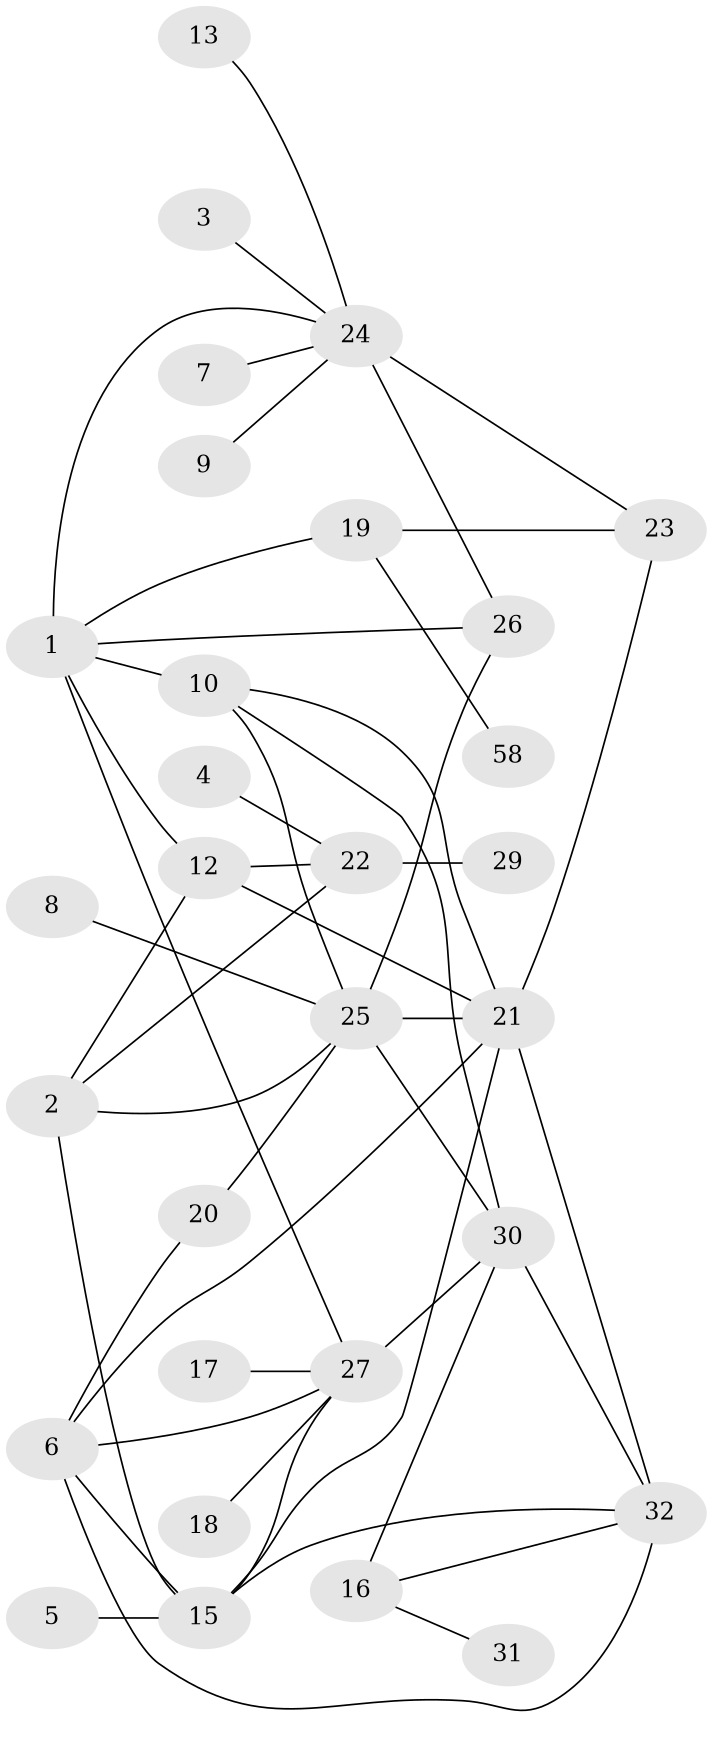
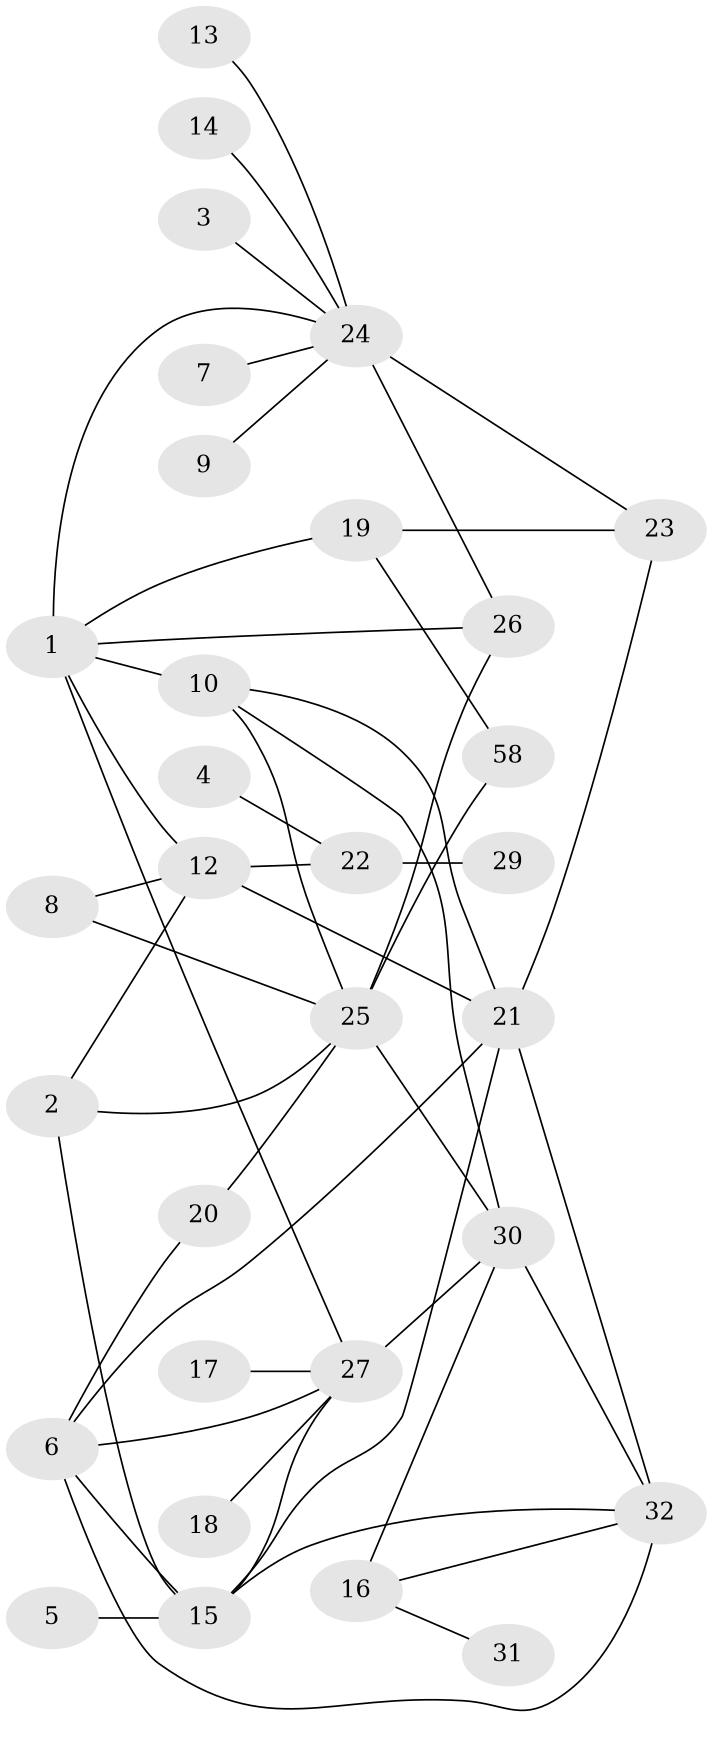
none -> (204, 128)
none -> (128, 888)
(204, 985) -> none
(433, 1018) -> (425, 884)
